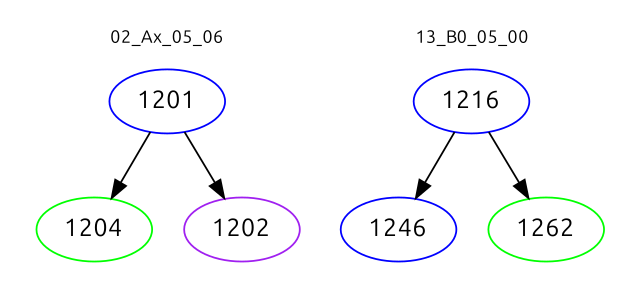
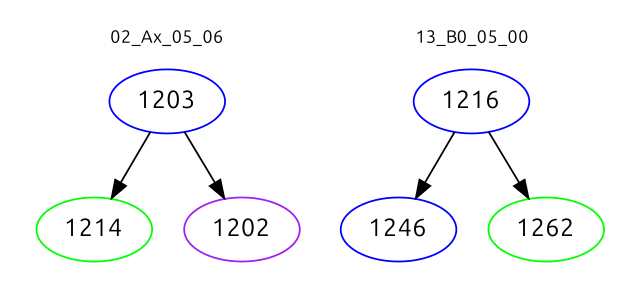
(167, 101) -> (167, 101)
(94, 230) -> (94, 230)
